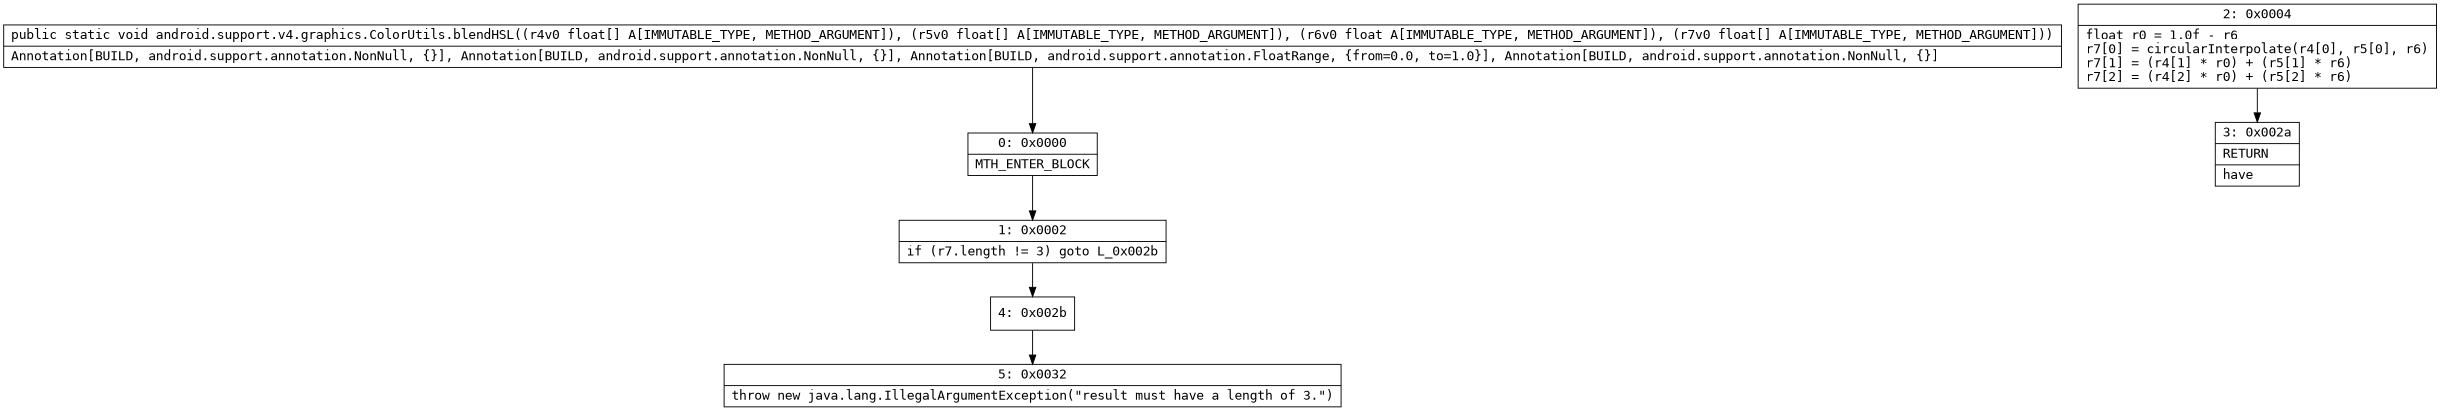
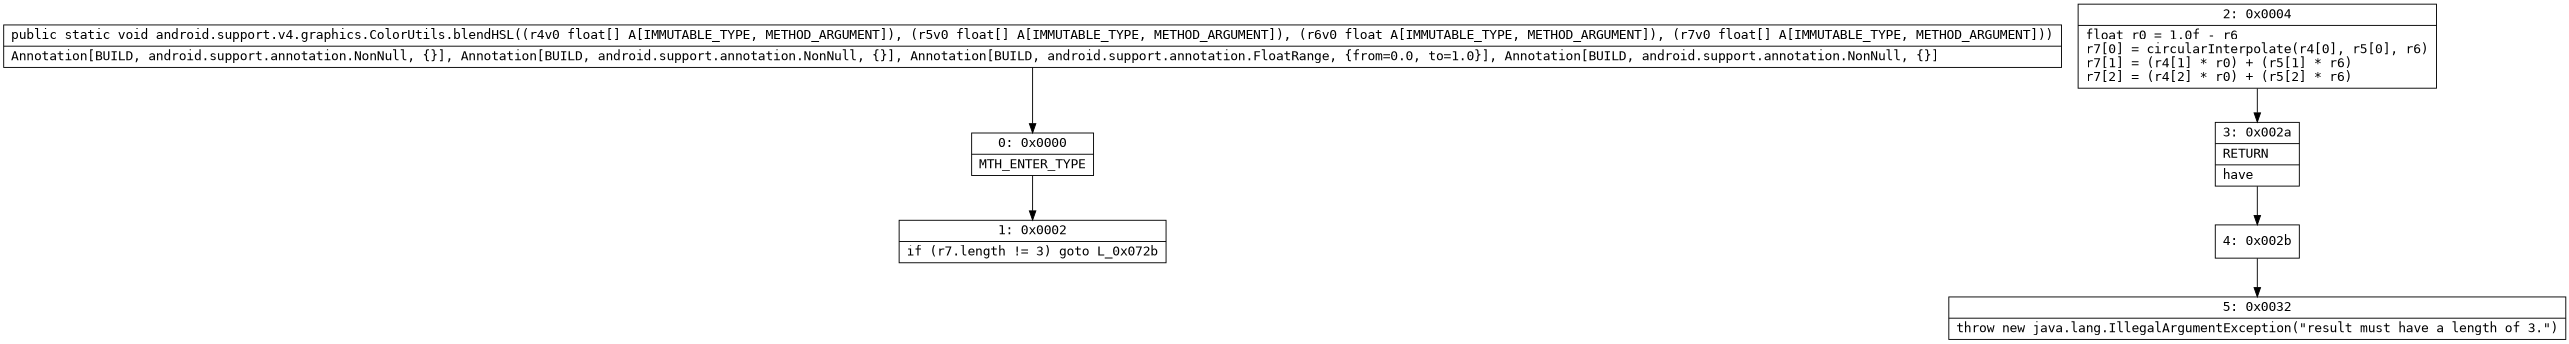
(1033, 164) -> (1033, 164)
(1033, 252) -> (1033, 252)
(1033, 275) -> (2257, 201)
